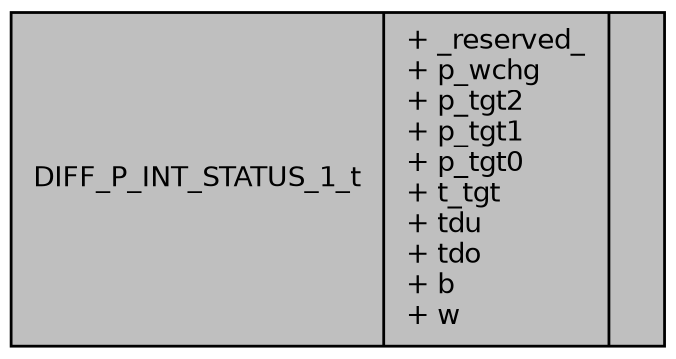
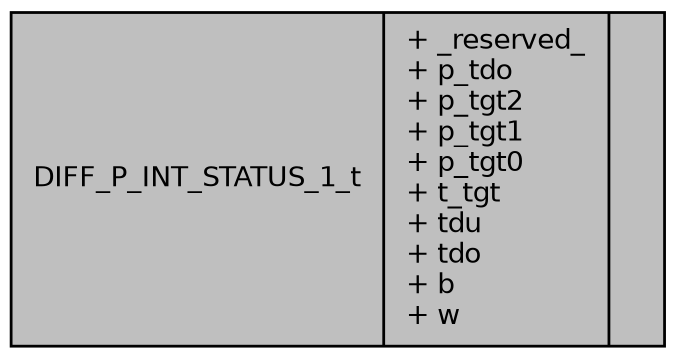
(474, 71) -> (460, 71)
